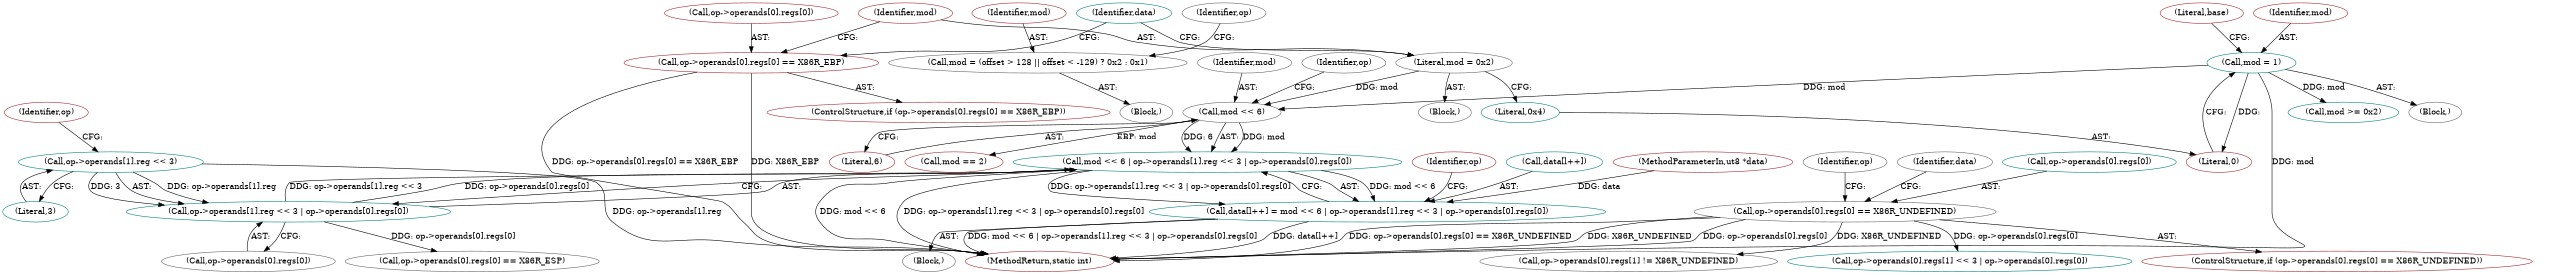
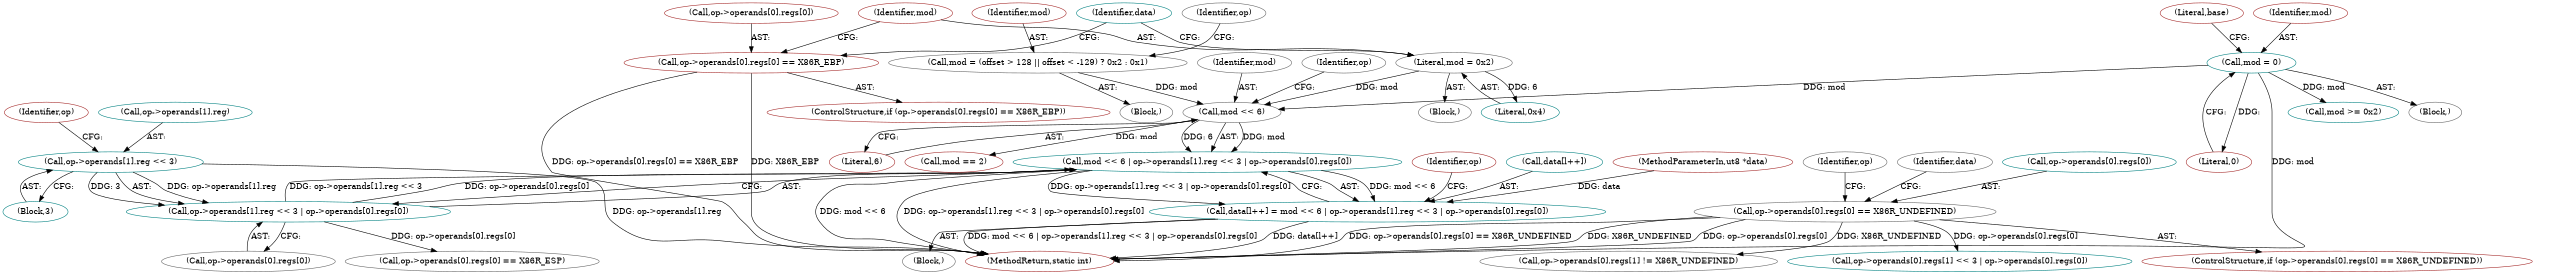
(2251, 63) -> (2251, 63)
none -> (1138, 87)
(1523, 88) -> (1523, 88)
none -> (175, 112)
(1876, 121) -> (1482, 92)
(1137, 137) -> (1137, 137)
(36, 212) -> (36, 212)
